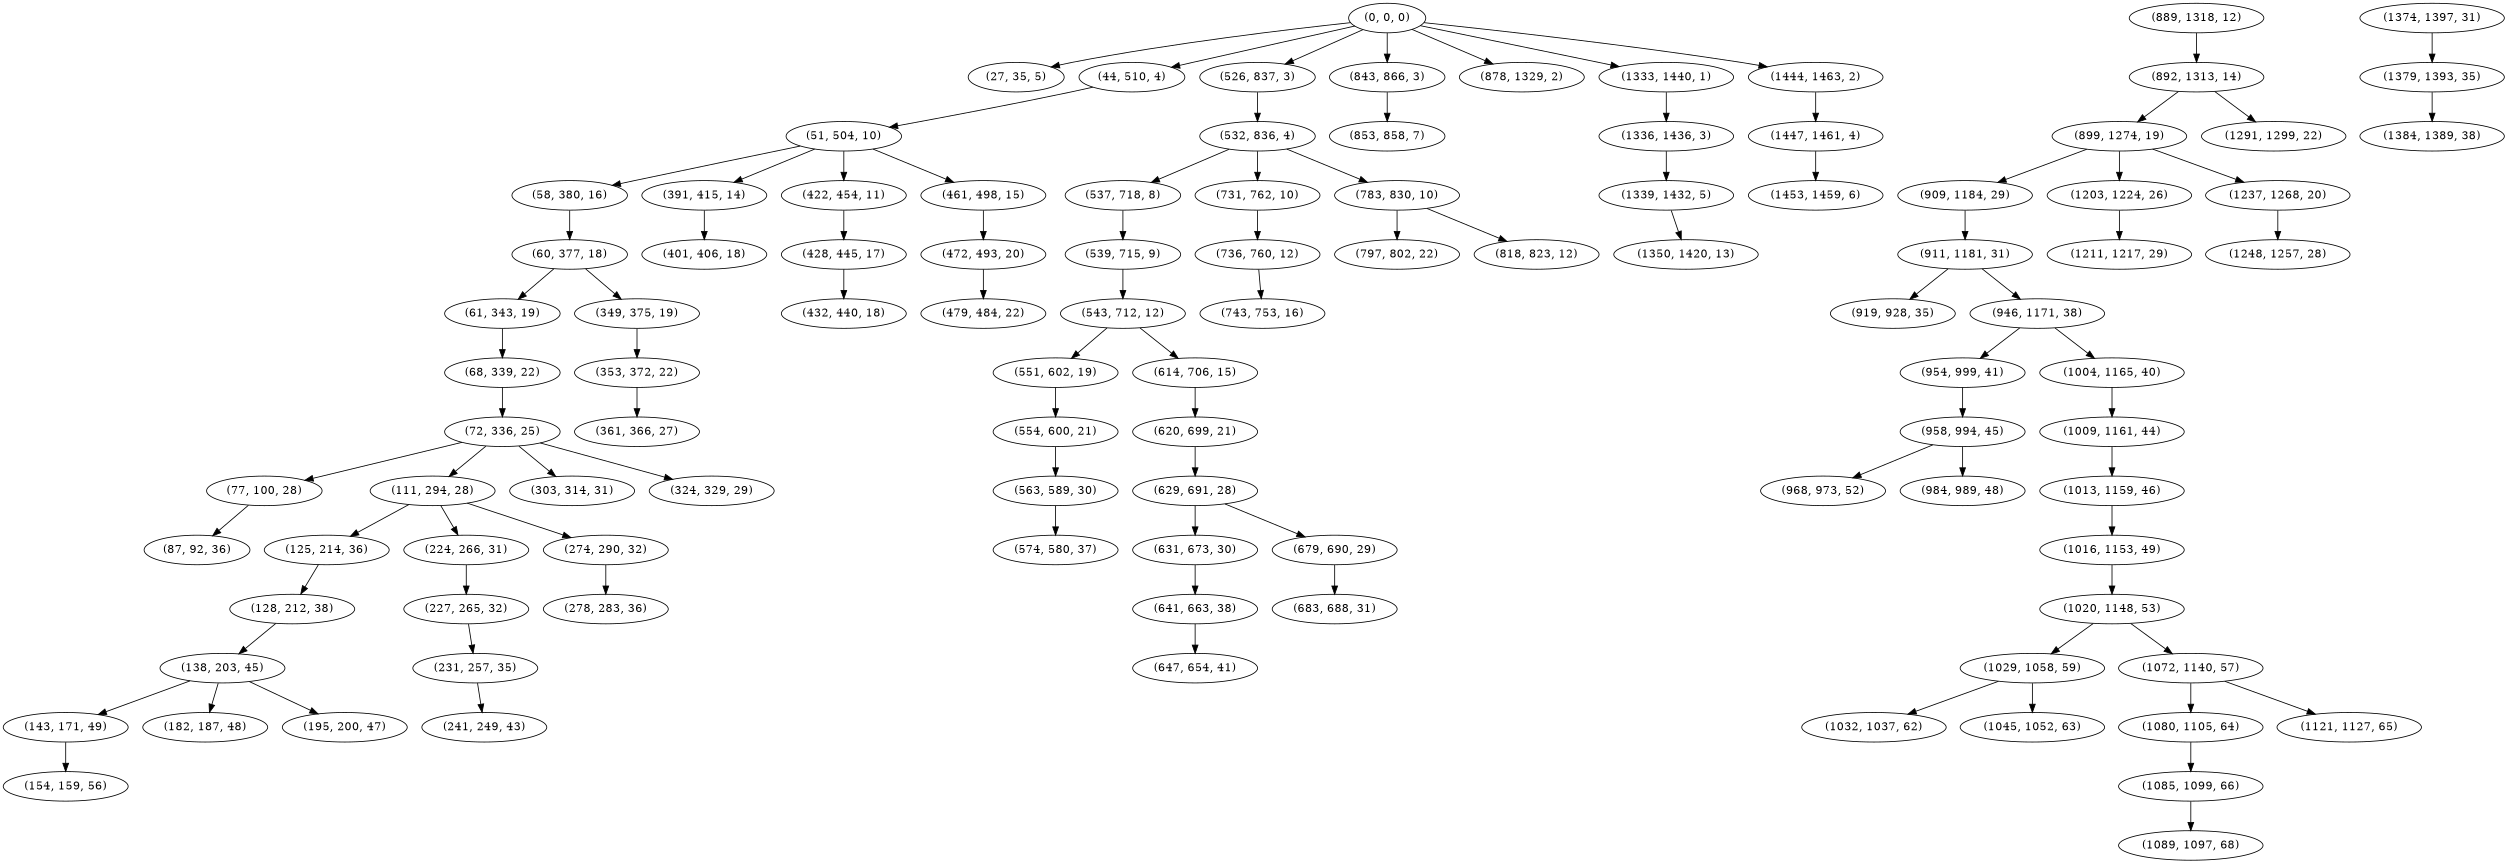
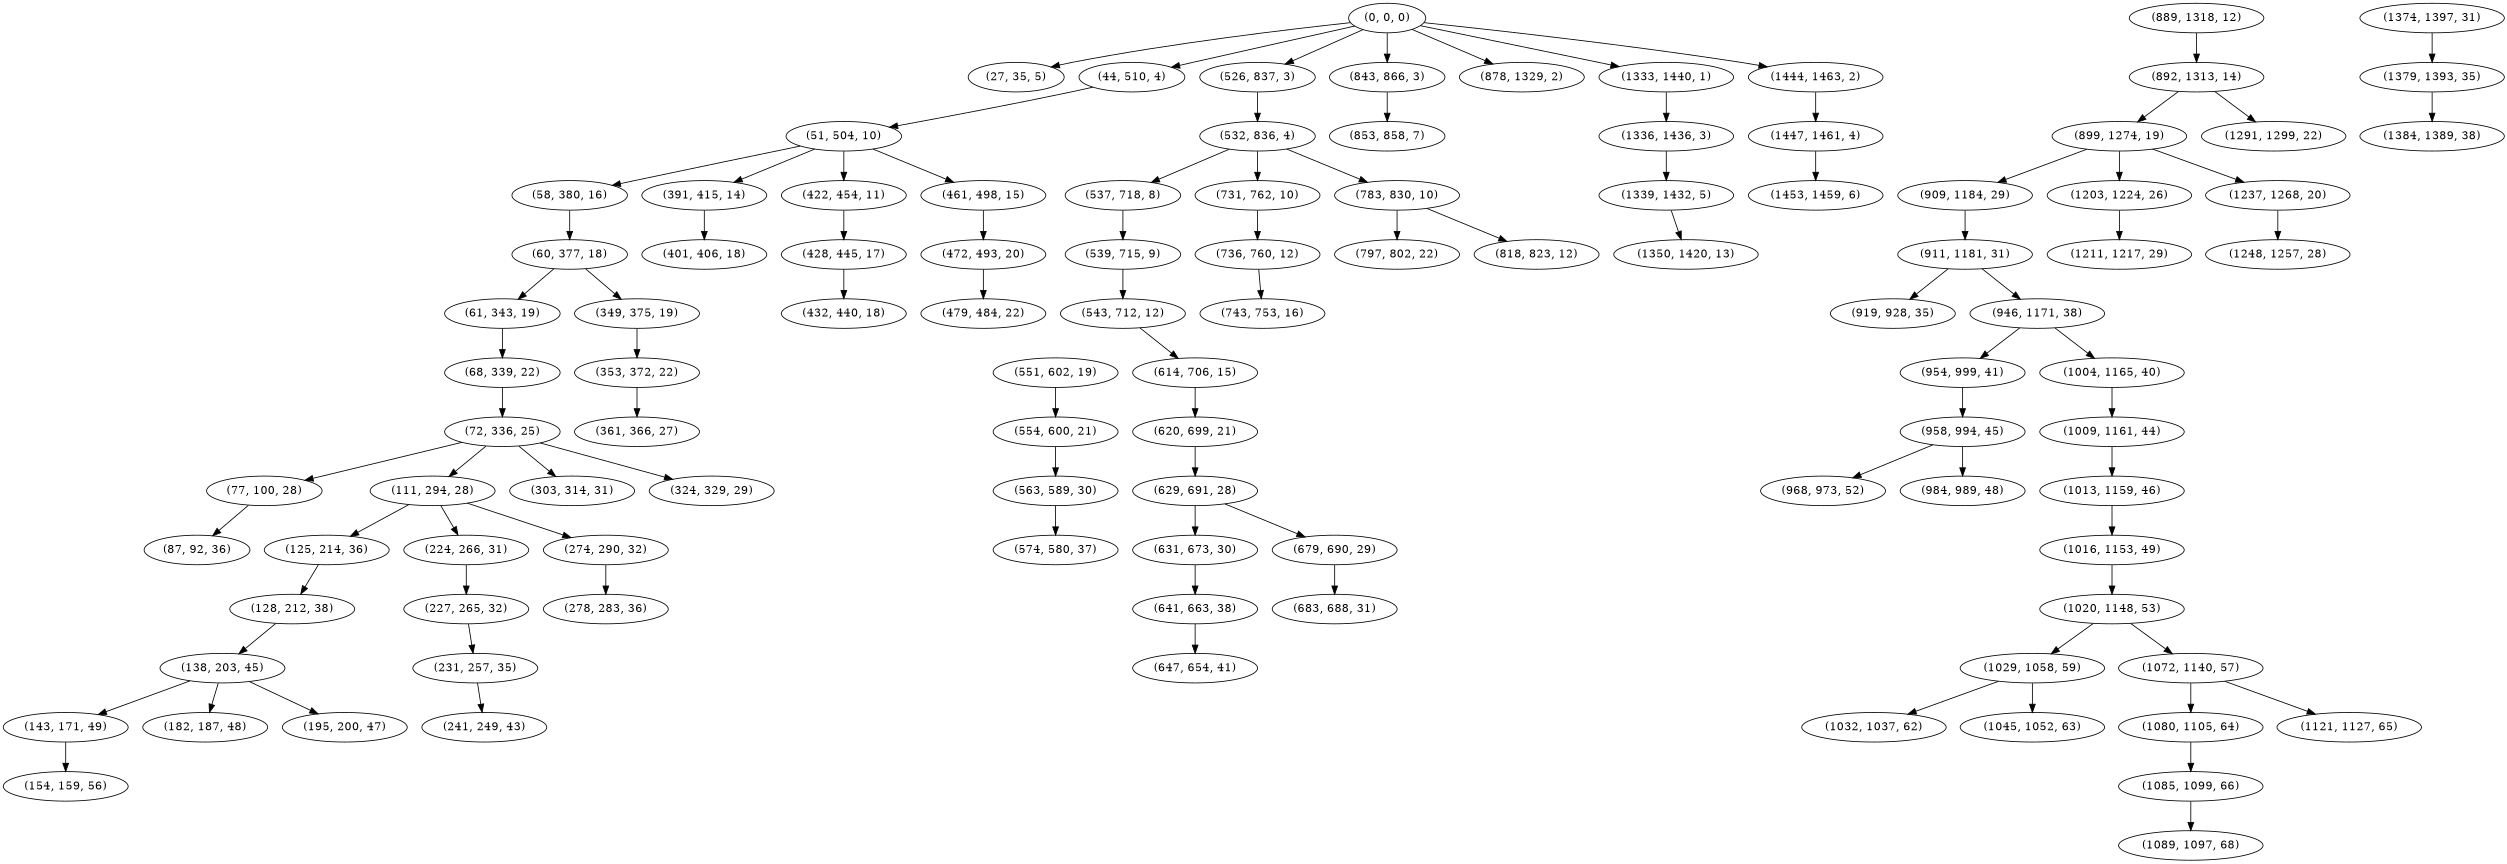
(1092, 340) -> none
